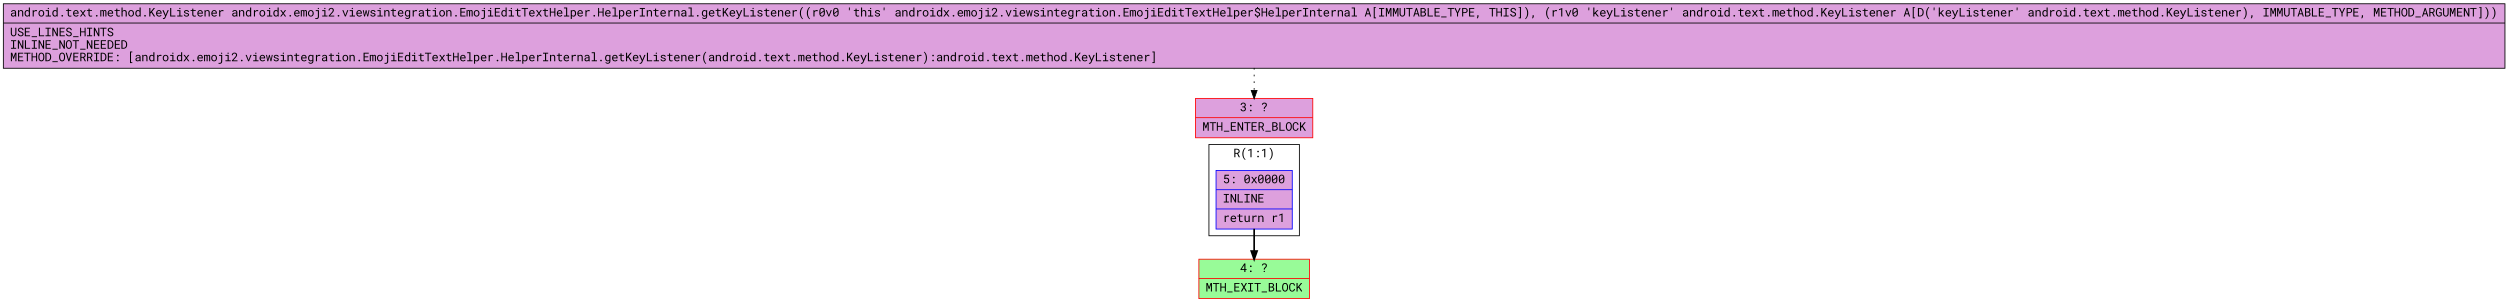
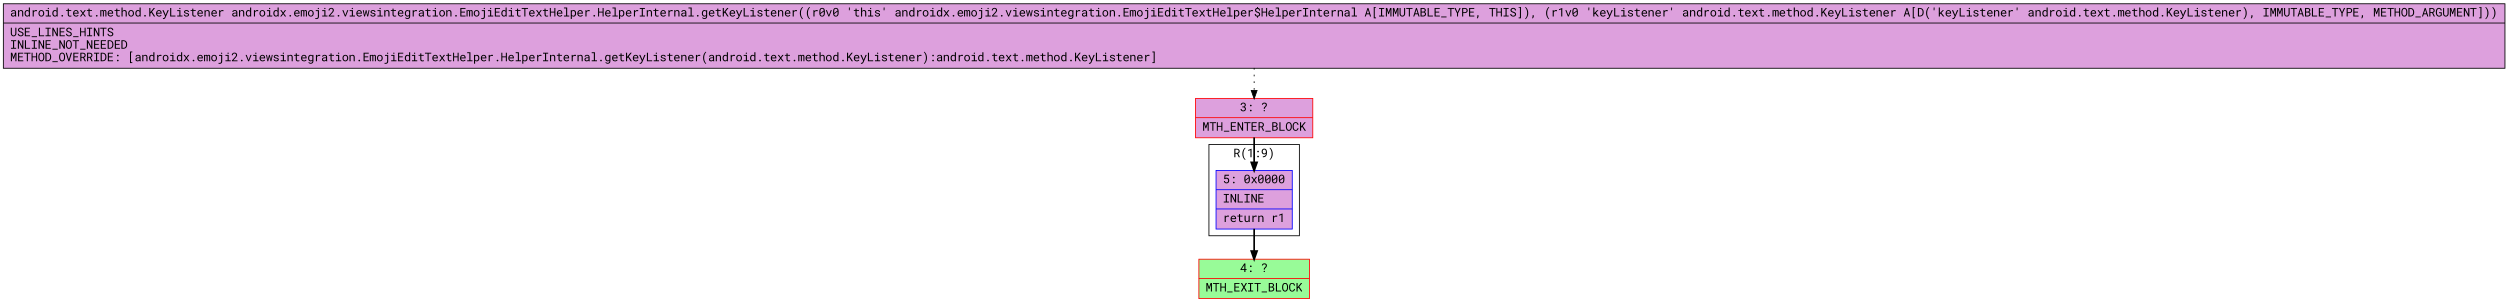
none -> (1254, 150)
(1254, 154) -> (1254, 154)
